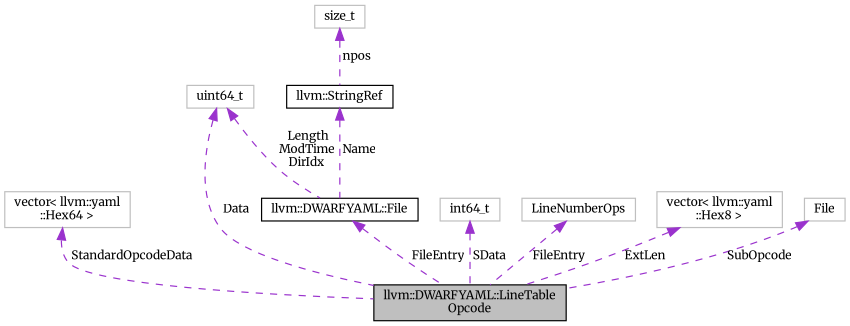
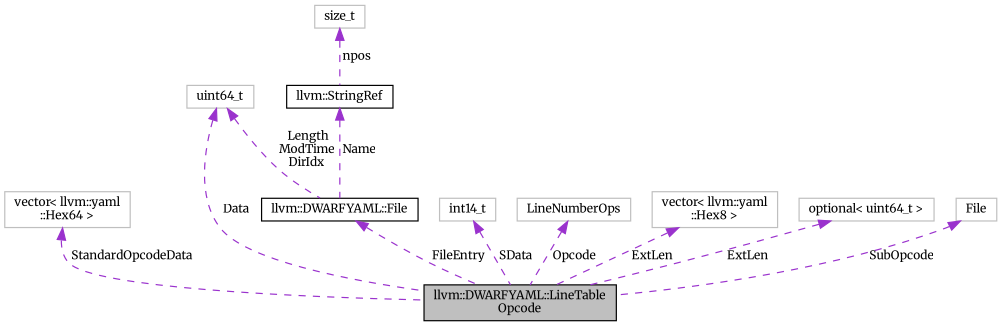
(470, 210) -> (468, 210)
none -> (867, 210)
(558, 256) -> (573, 256)
